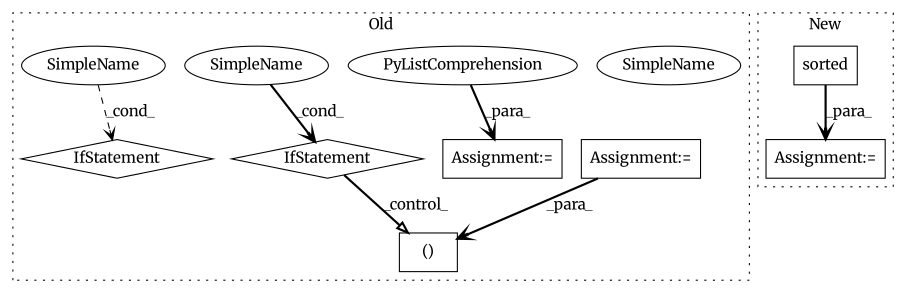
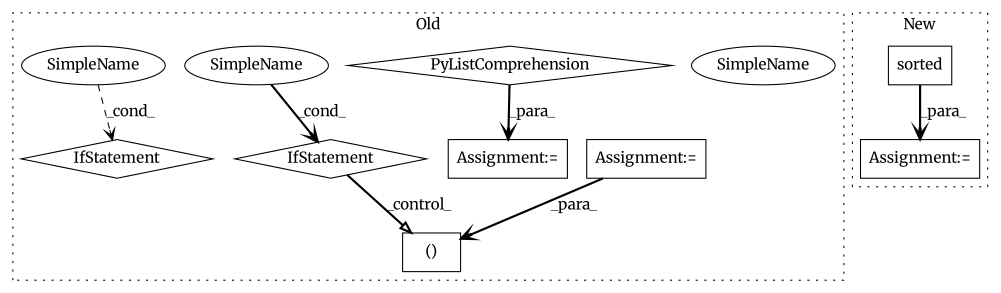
(463, 65) -> (510, 65)
